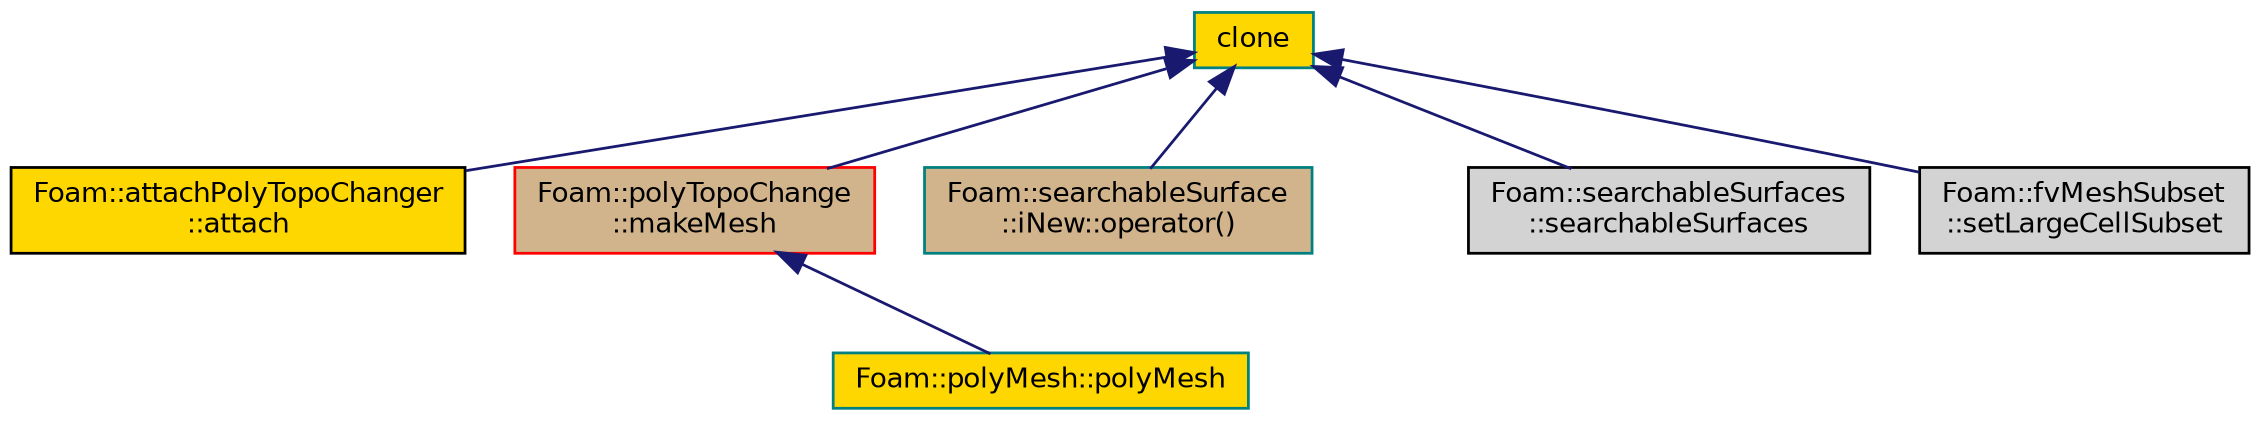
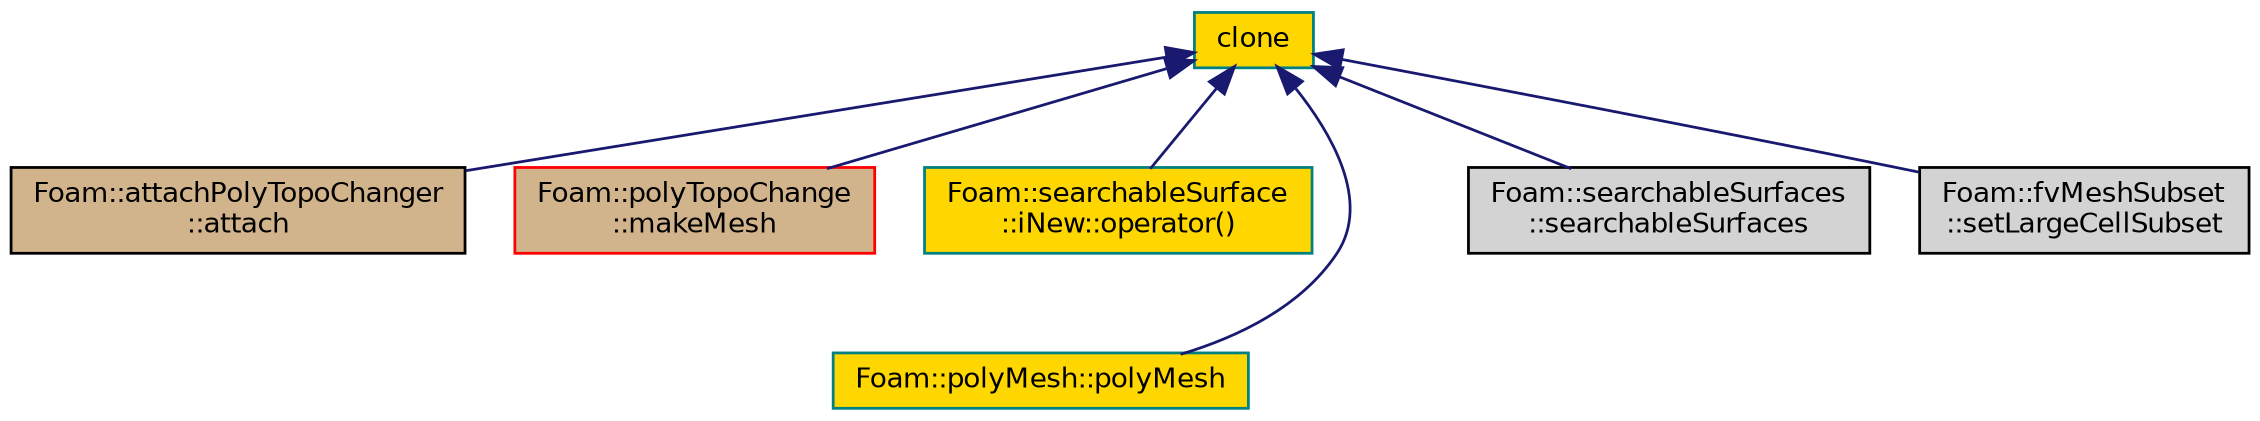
(238, 210) -> (238, 210)
(1118, 210) -> (1118, 210)
(896, 309) -> (1334, 257)
